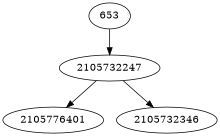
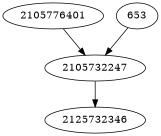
(84, 92) -> (72, 39)
(167, 120) -> (95, 120)
